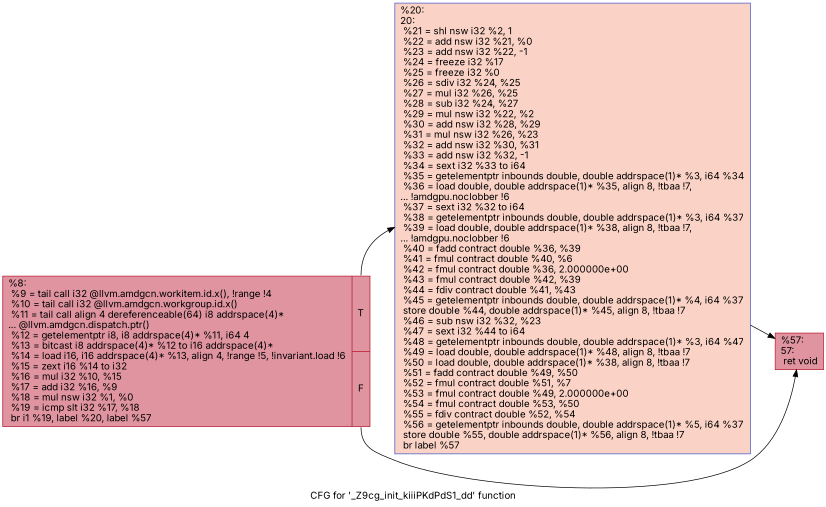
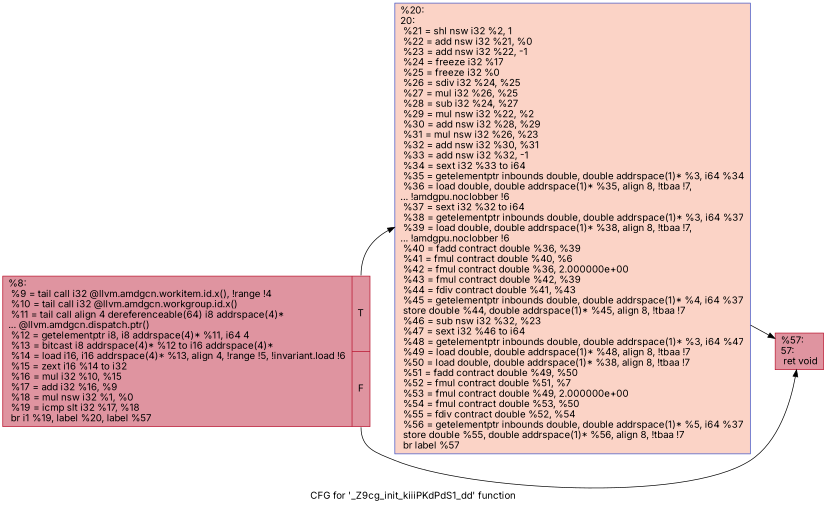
(463, 332) -> (463, 332)
